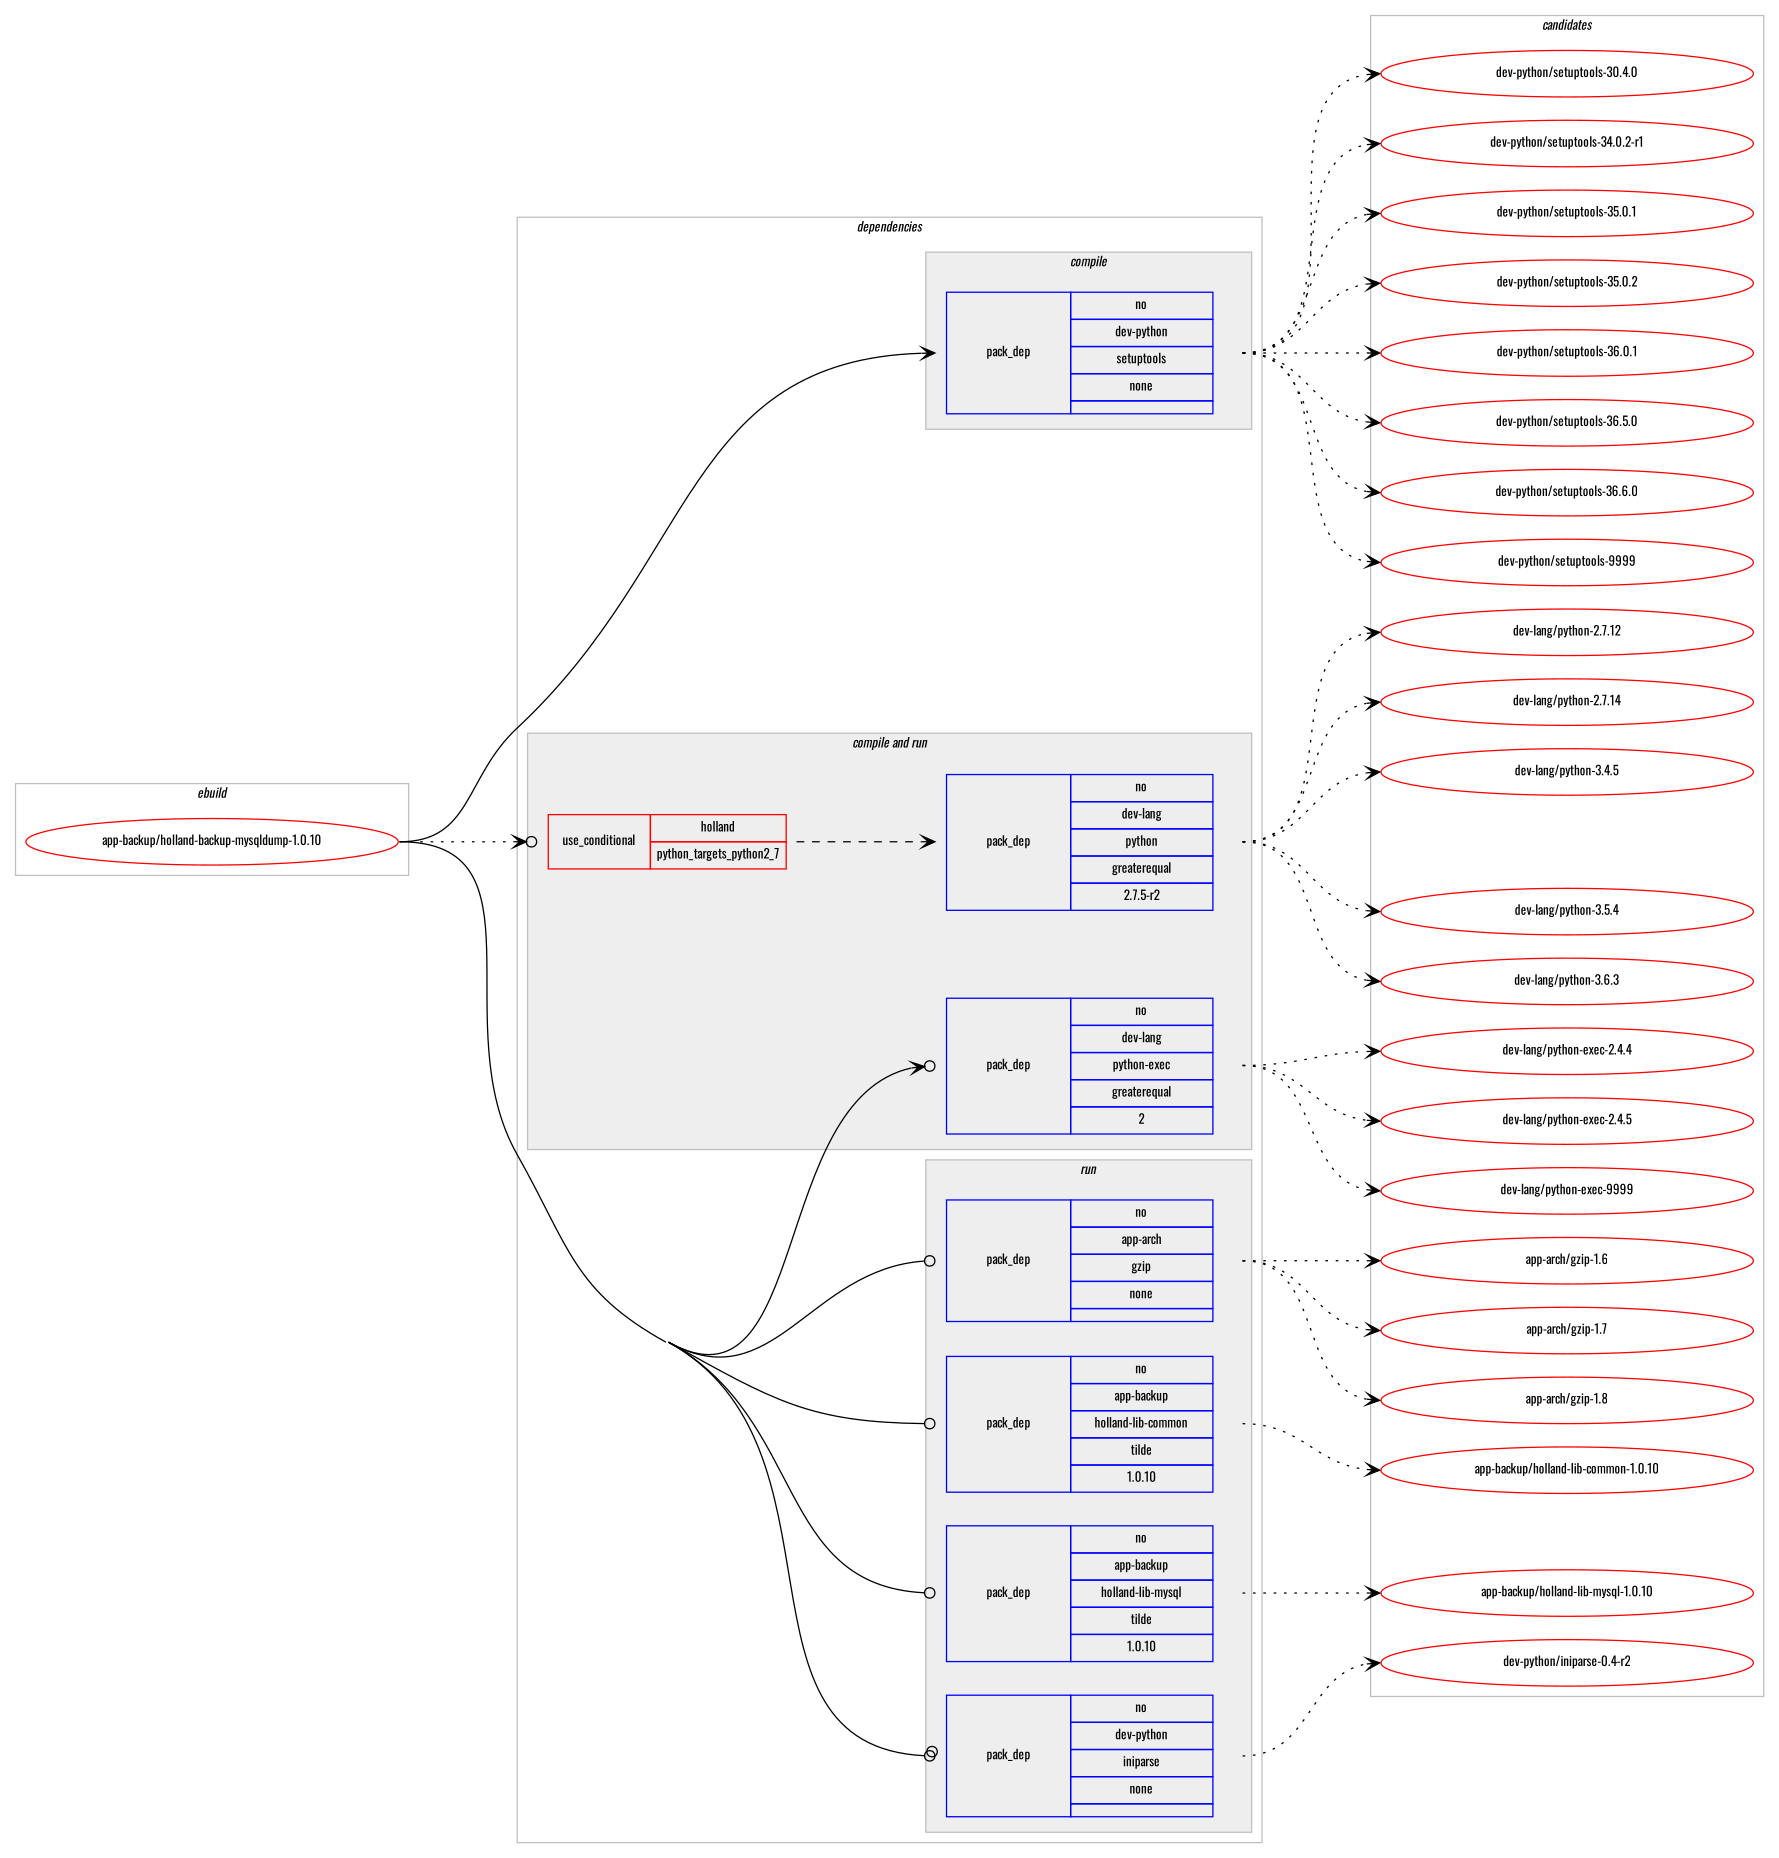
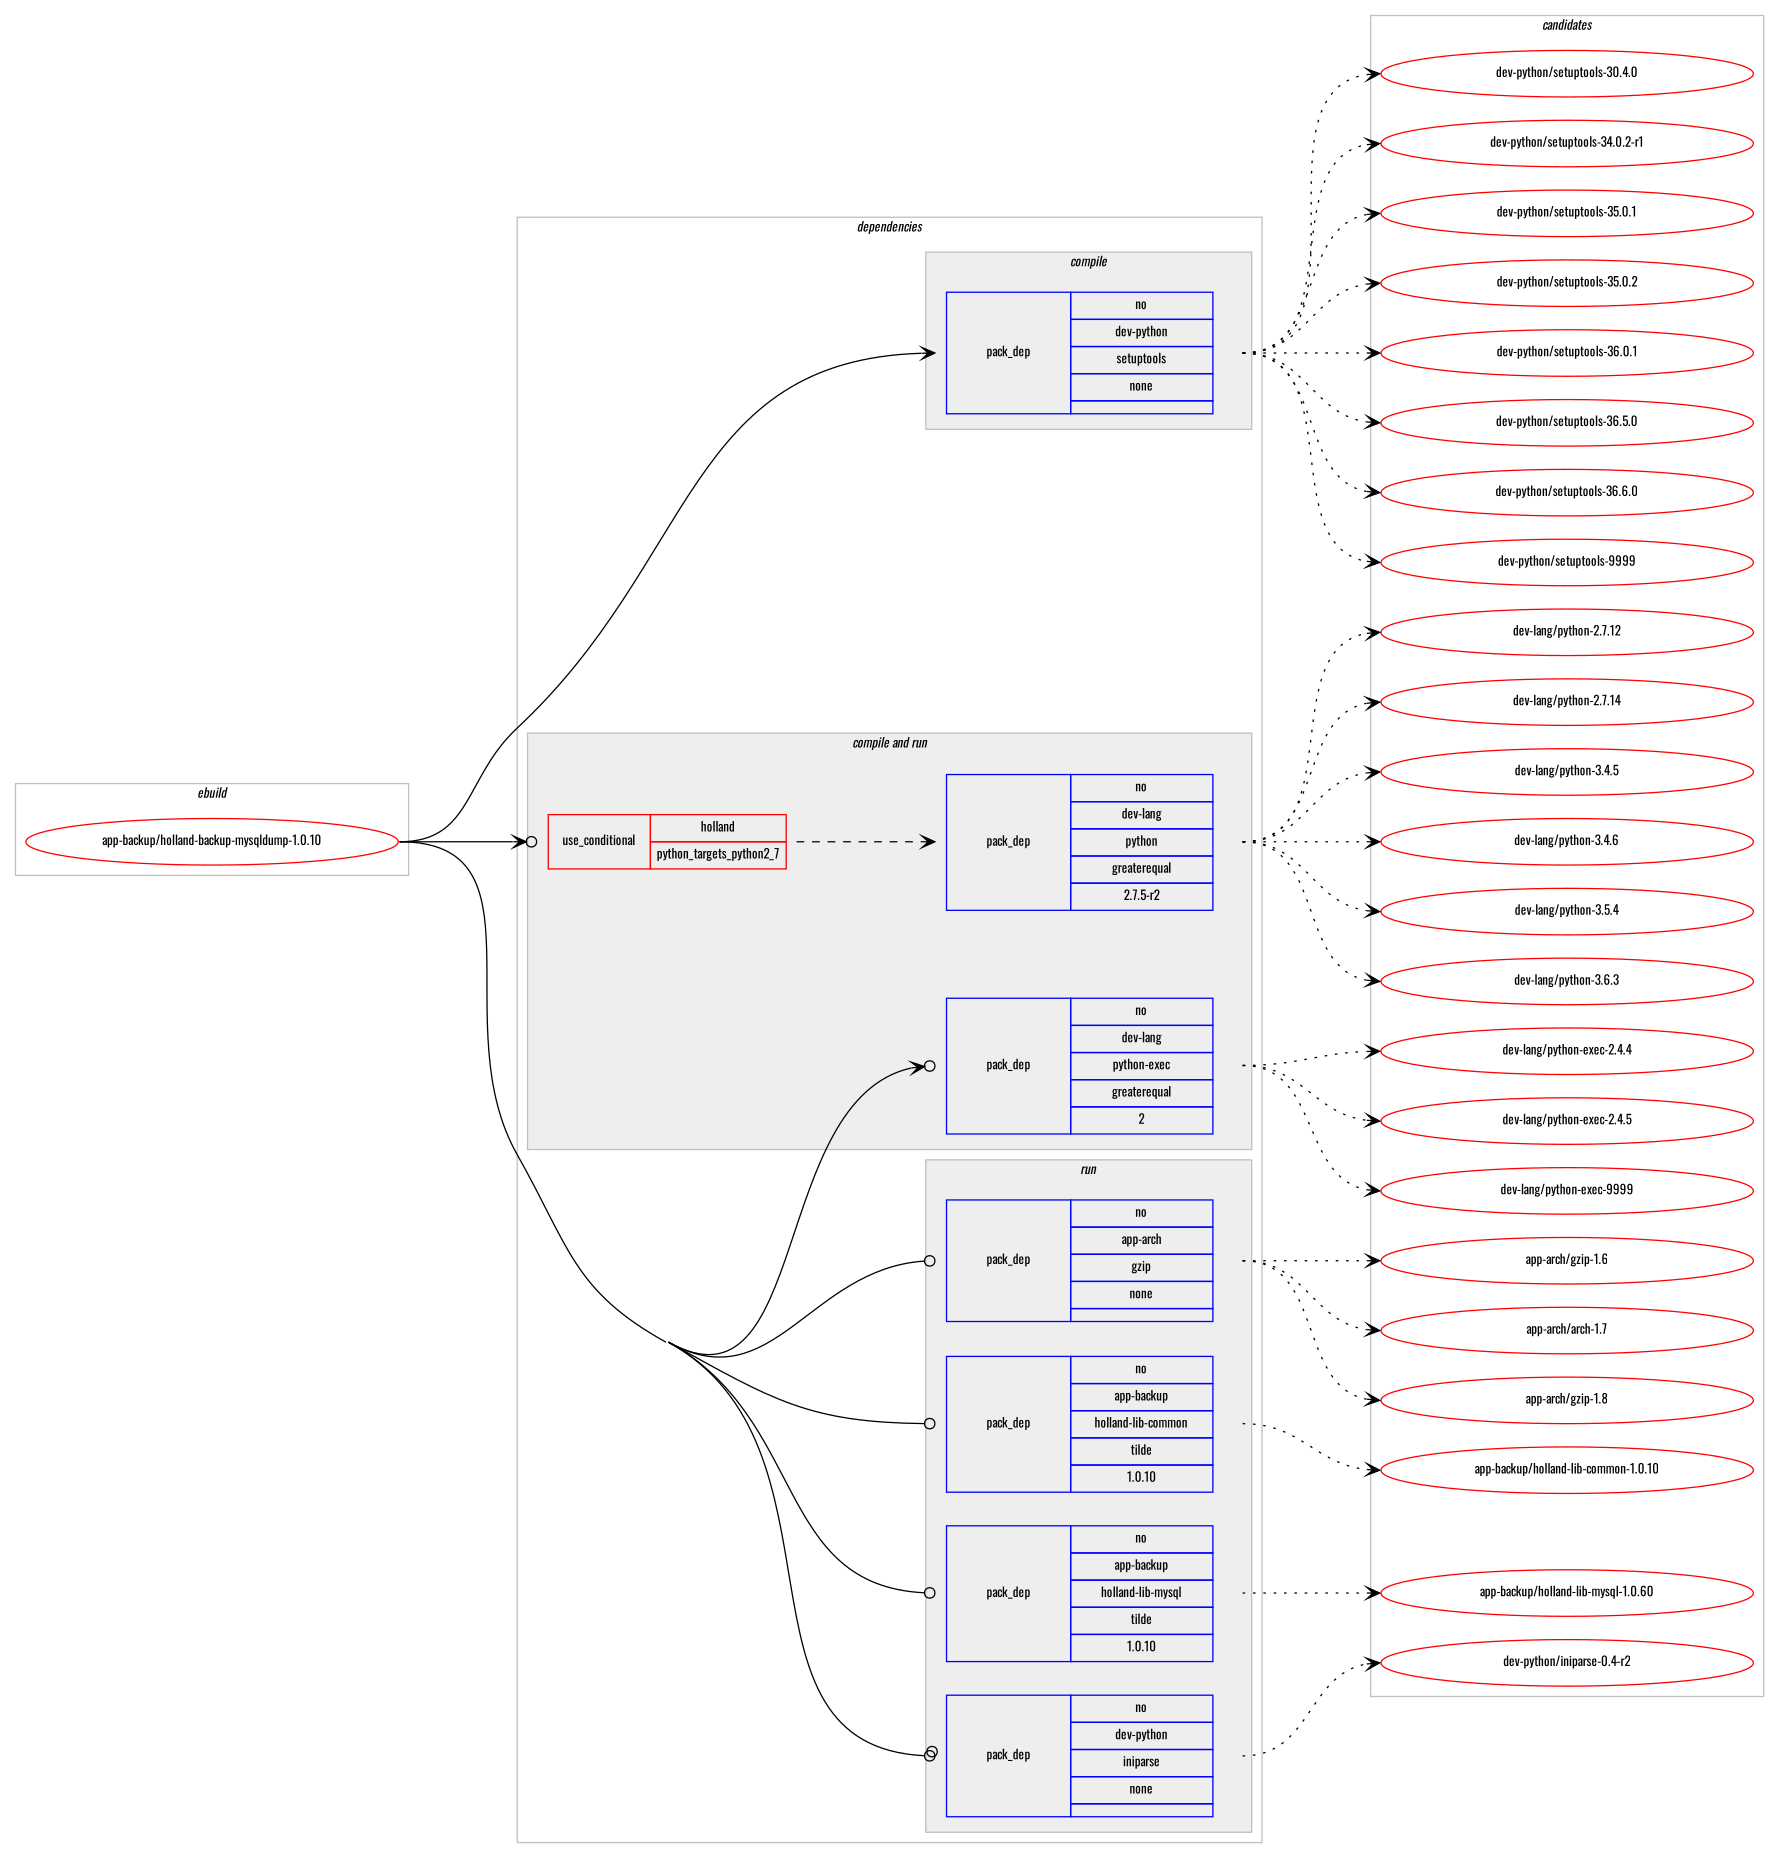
(456, 842) -> (456, 842)
none -> (1567, 842)
(1567, 1331) -> (1567, 1331)
(1567, 1593) -> (1567, 1593)
